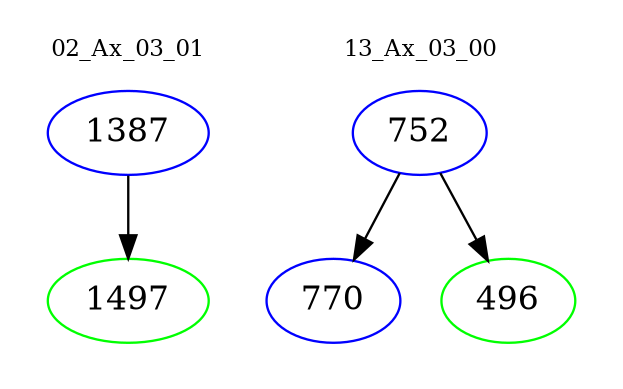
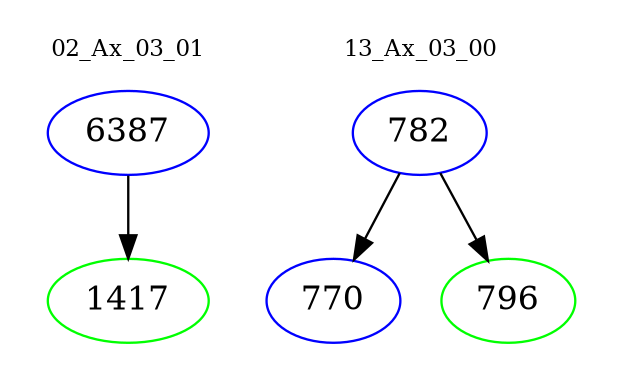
(128, 133) -> (128, 133)
(420, 133) -> (420, 133)
(128, 301) -> (128, 301)
(508, 301) -> (508, 301)
